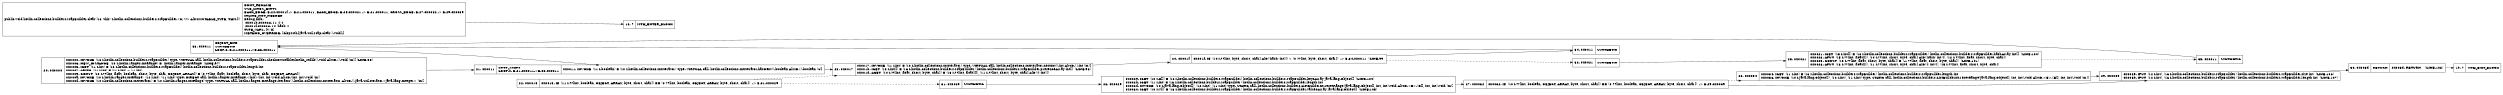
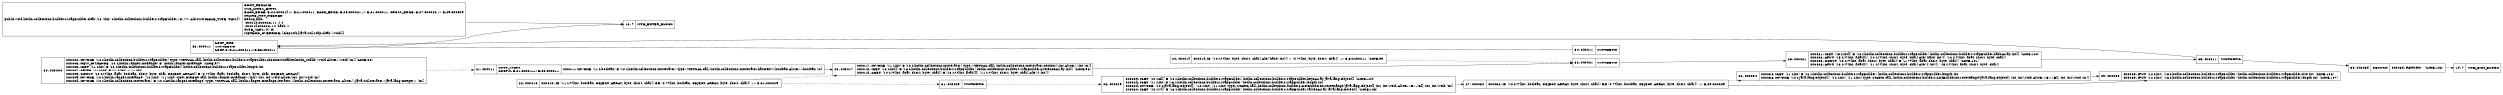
(226, 43) -> (225, 43)
(1479, 53) -> none
(437, 54) -> (450, 40)
(2118, 59) -> (2118, 59)
(1130, 64) -> (1332, 67)
(449, 70) -> (449, 70)
(2330, 71) -> (2295, 63)
(1042, 84) -> (1042, 84)
